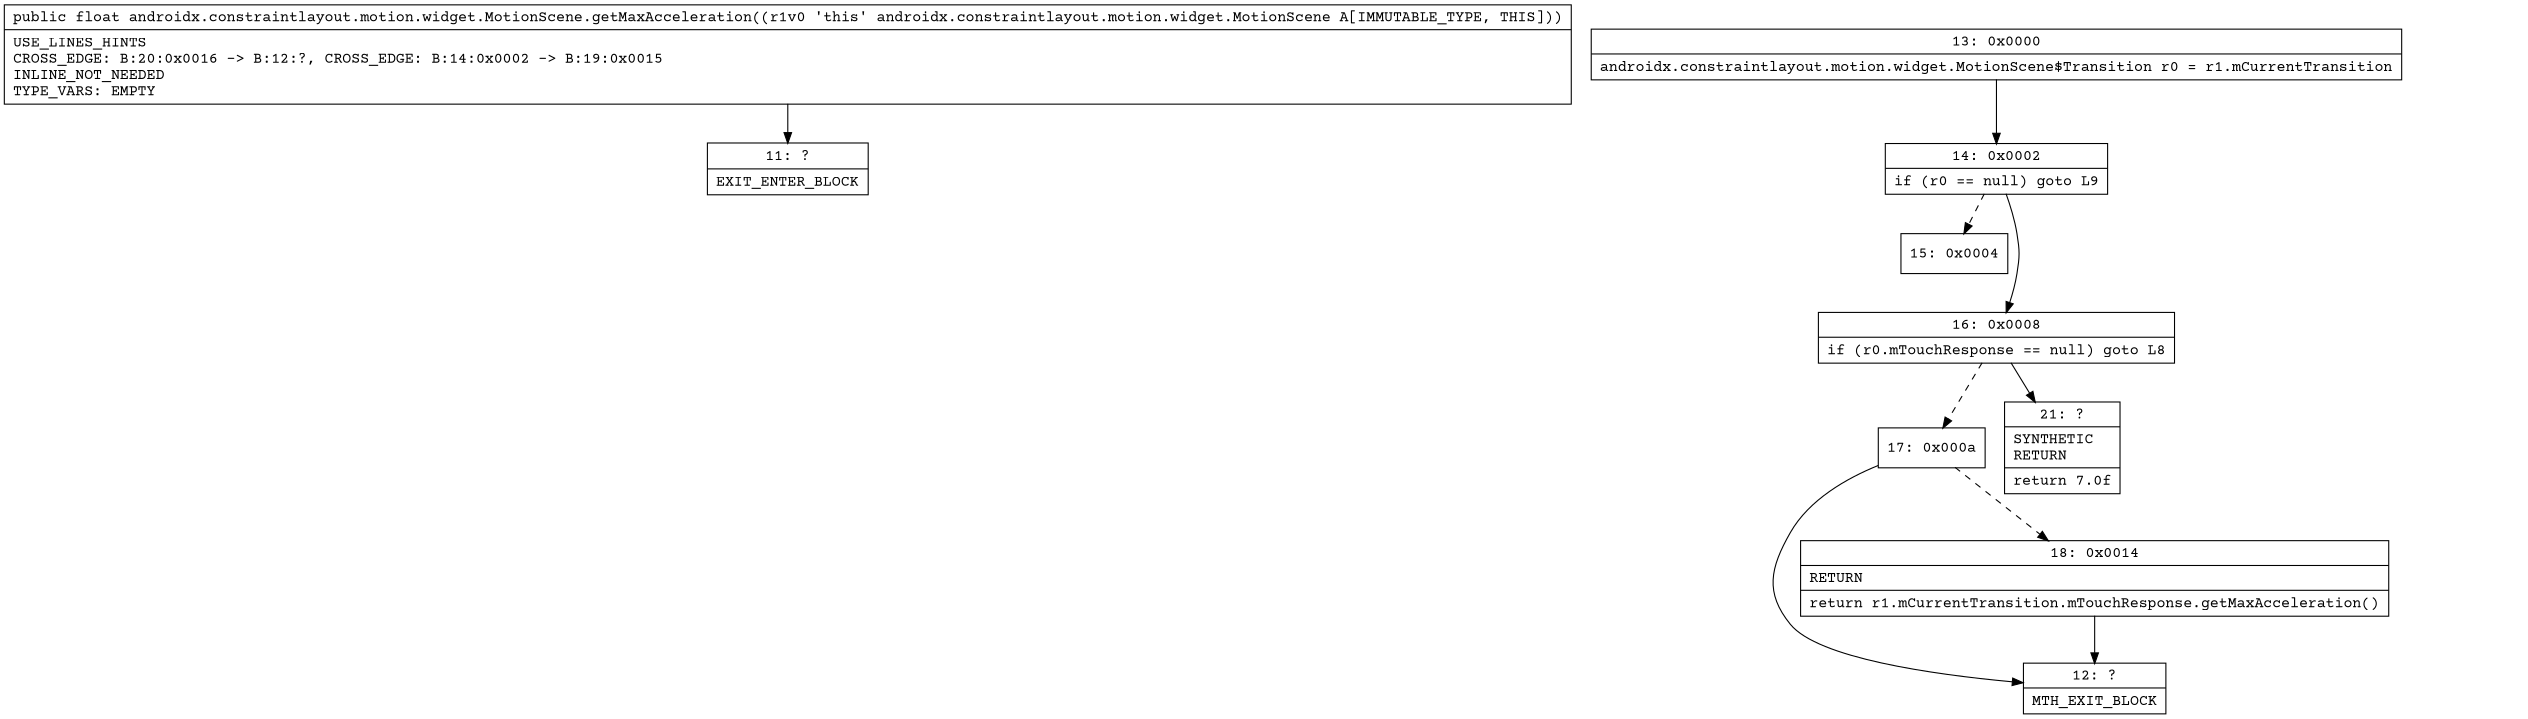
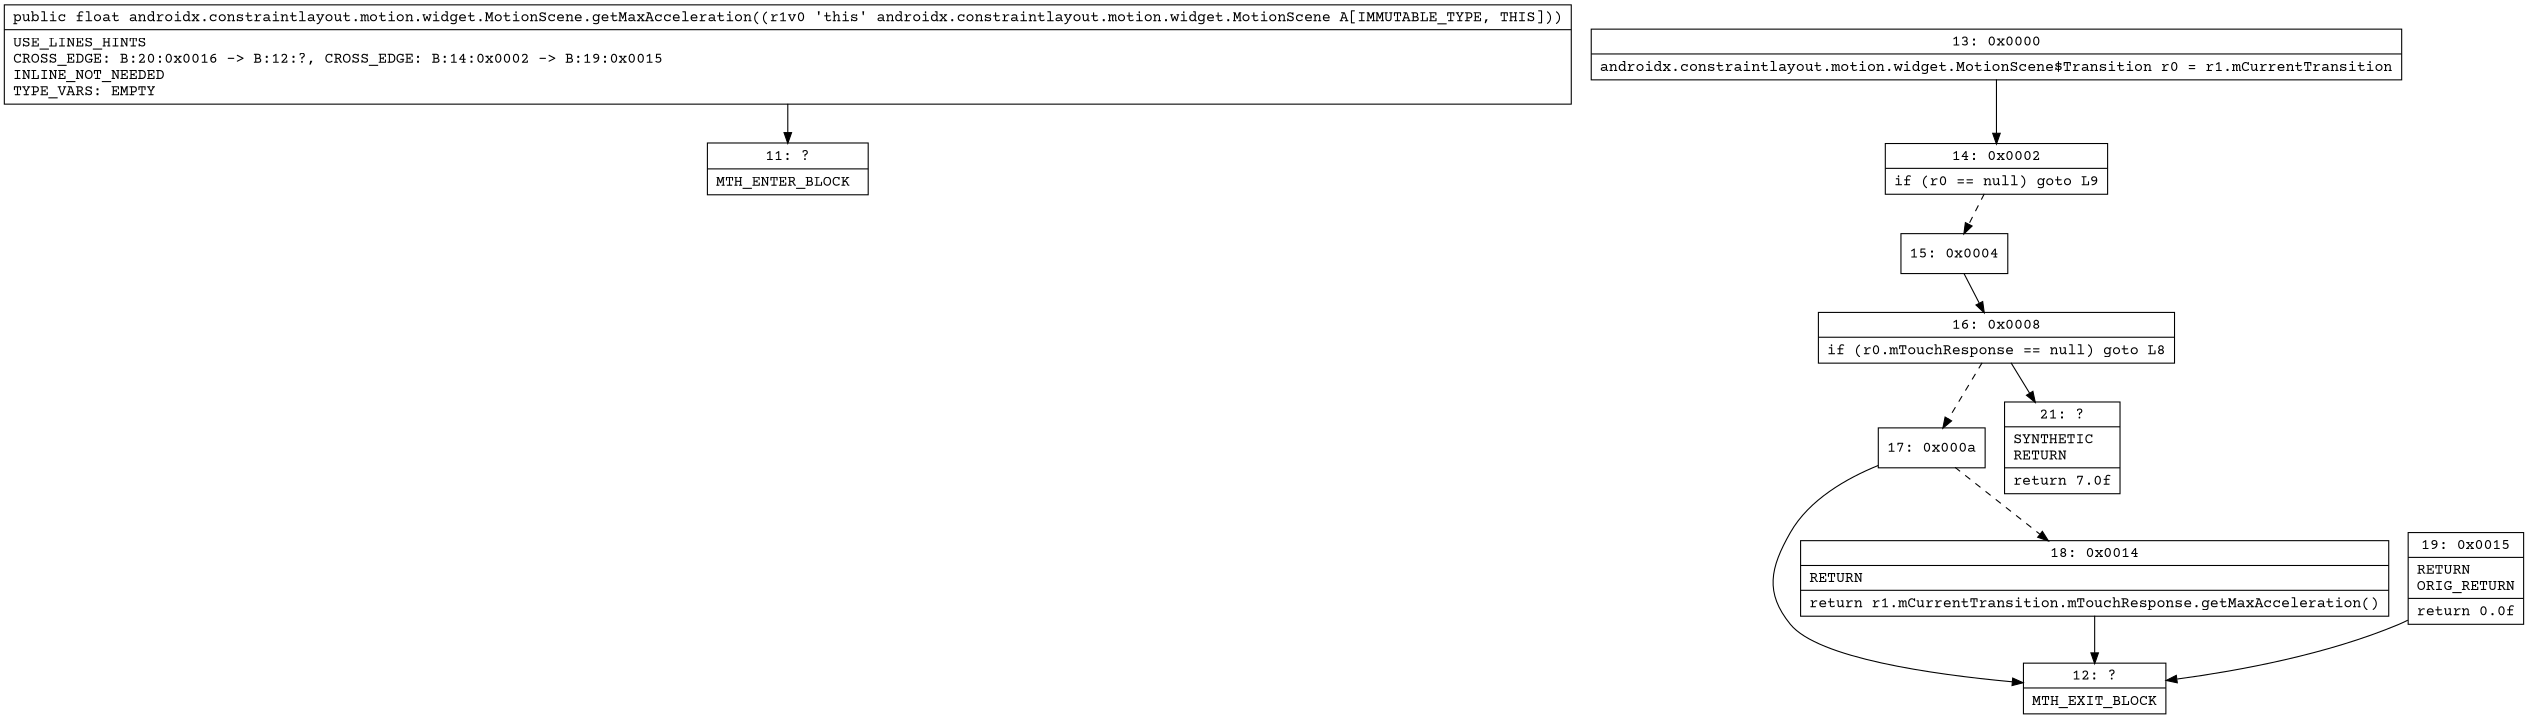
(788, 181) -> (783, 181)
(2019, 248) -> (1972, 288)
none -> (2466, 578)
